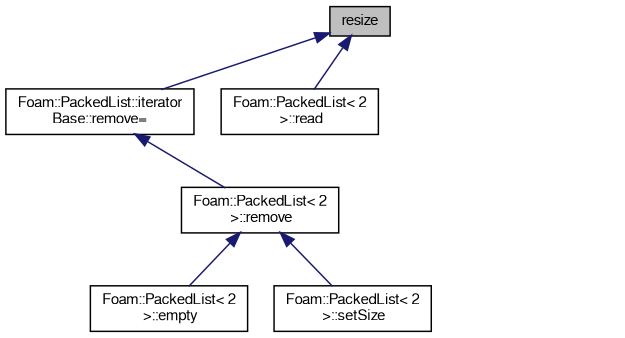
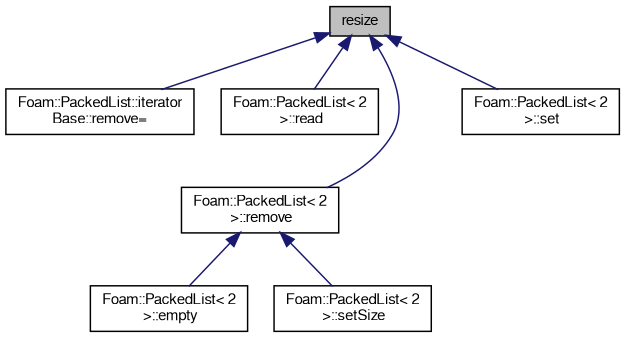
none -> (541, 112)
(187, 165) -> (394, 132)
